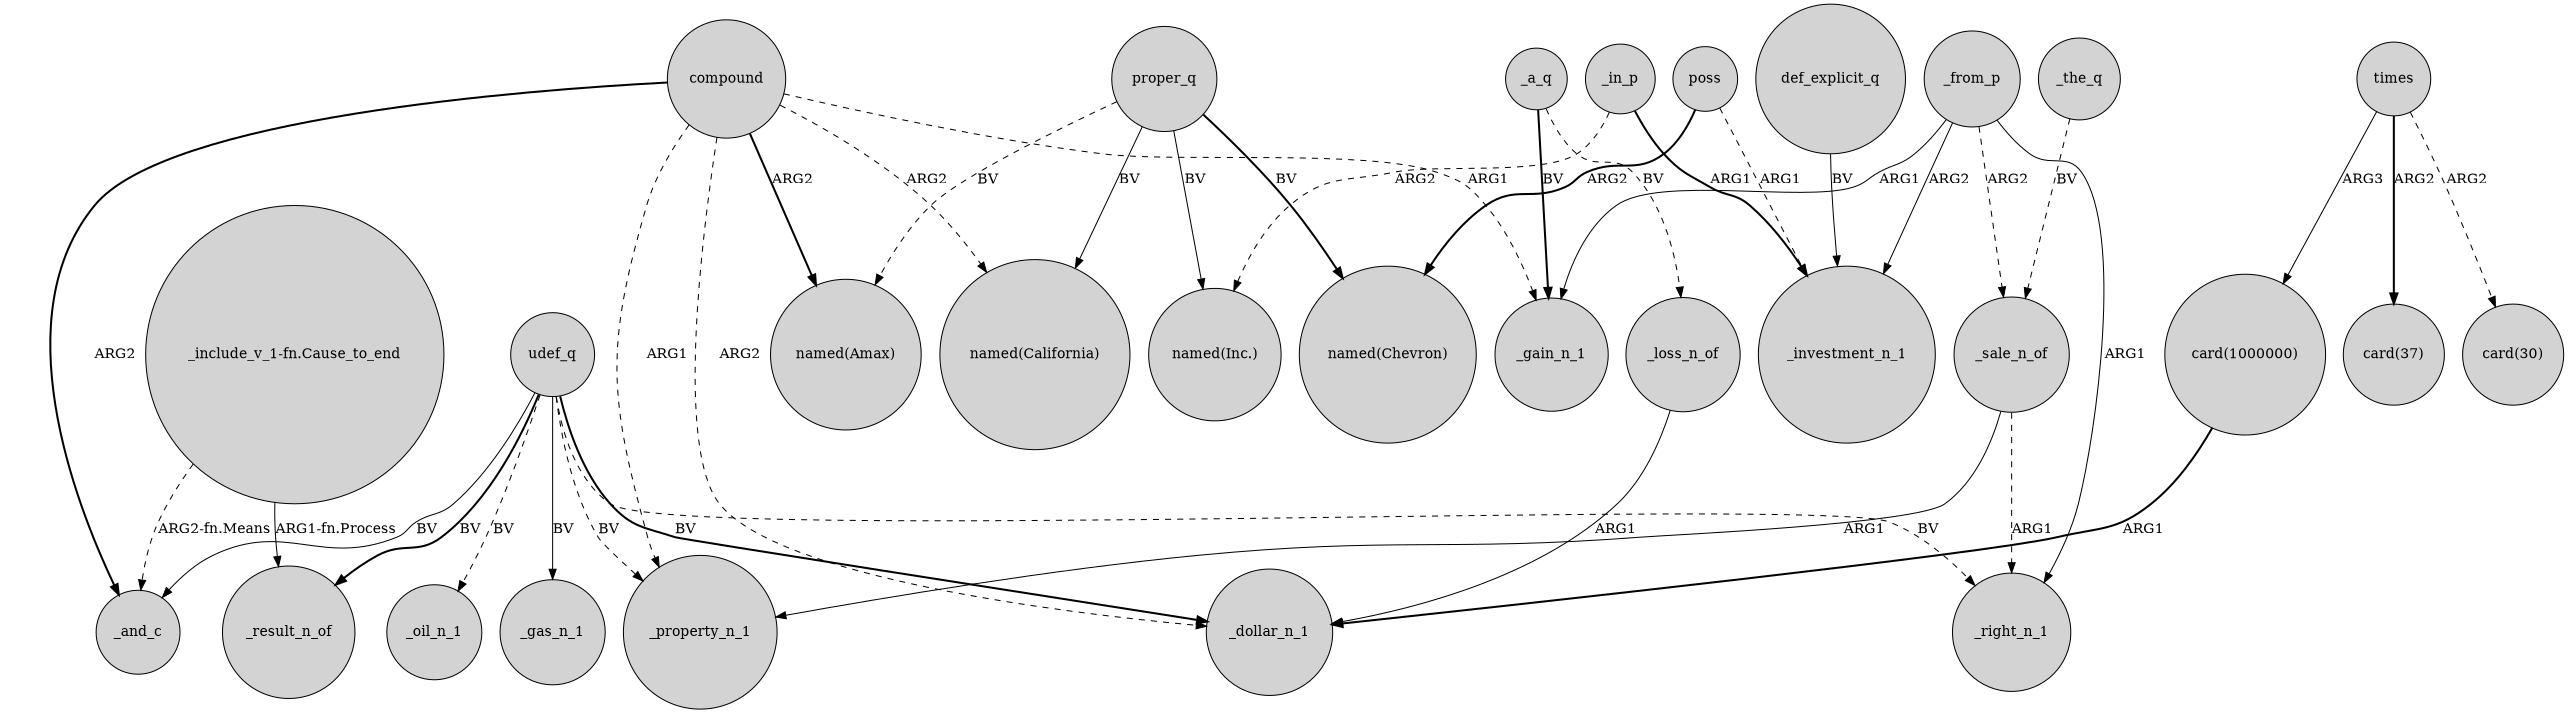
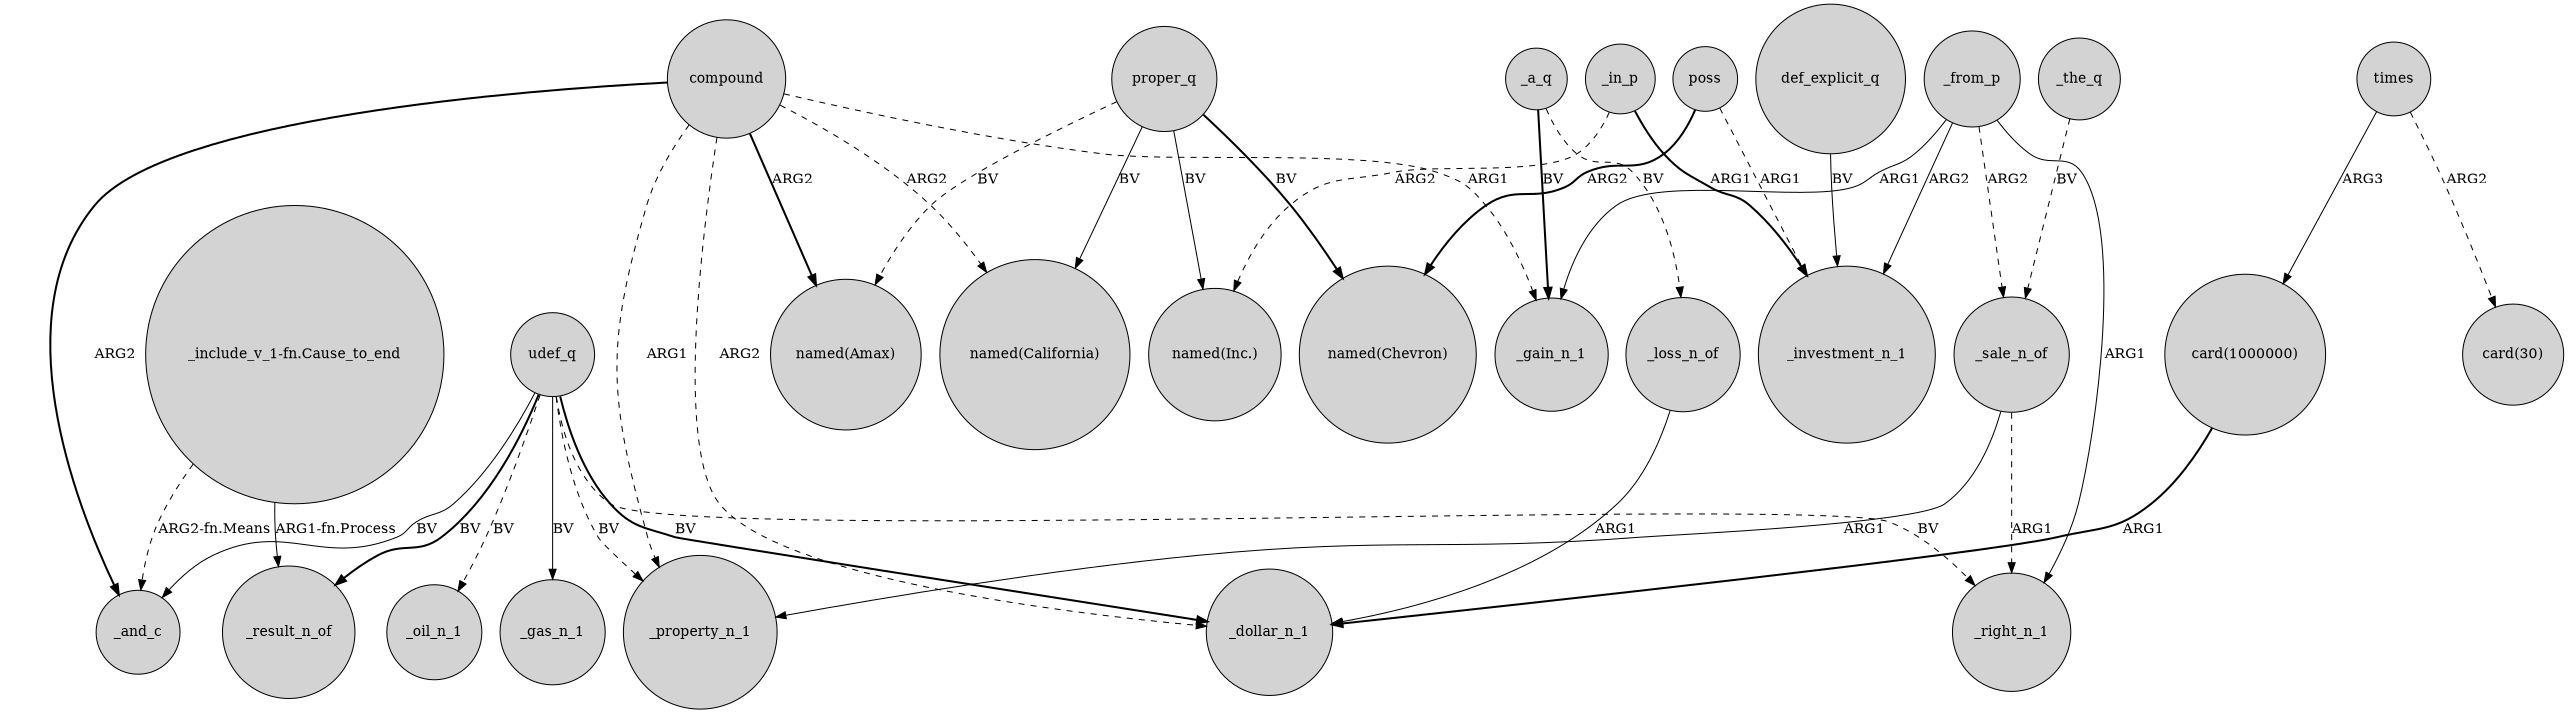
(2394, 355) -> none
